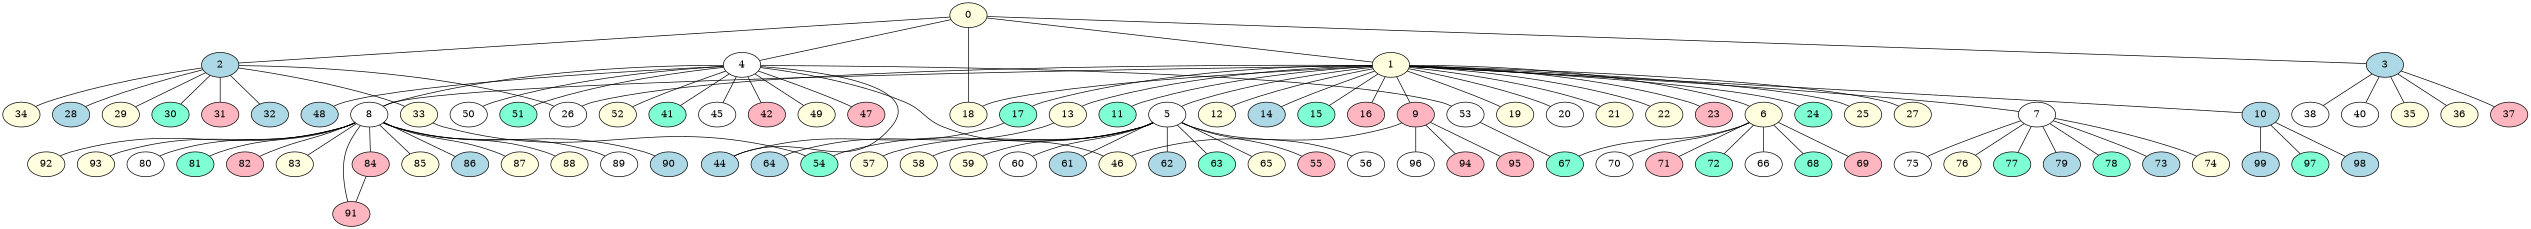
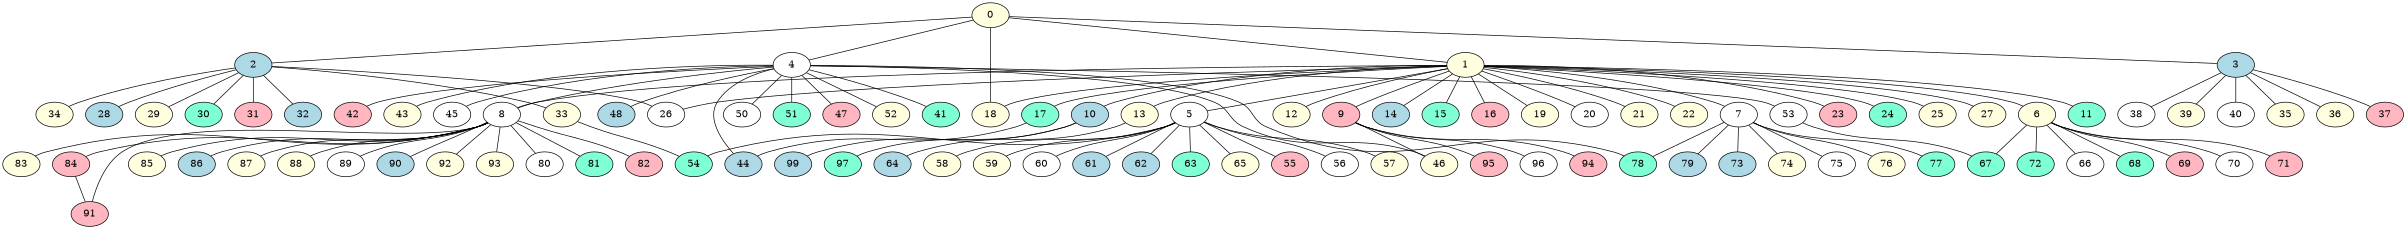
none -> (1224, 98)
(817, 115) -> (402, 115)
none -> (2186, 115)
(2360, 164) -> none
